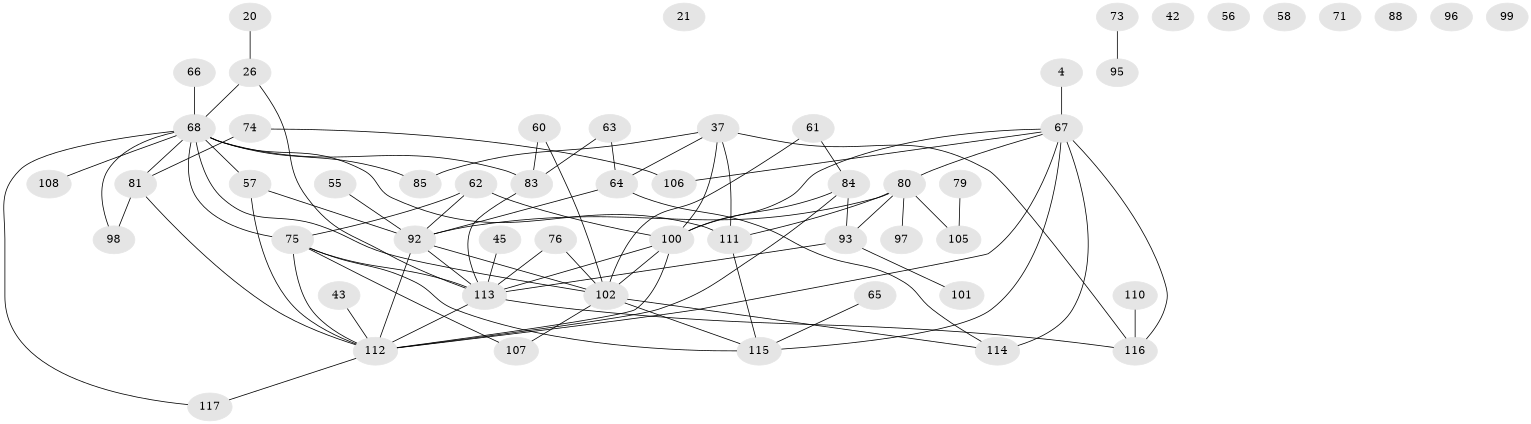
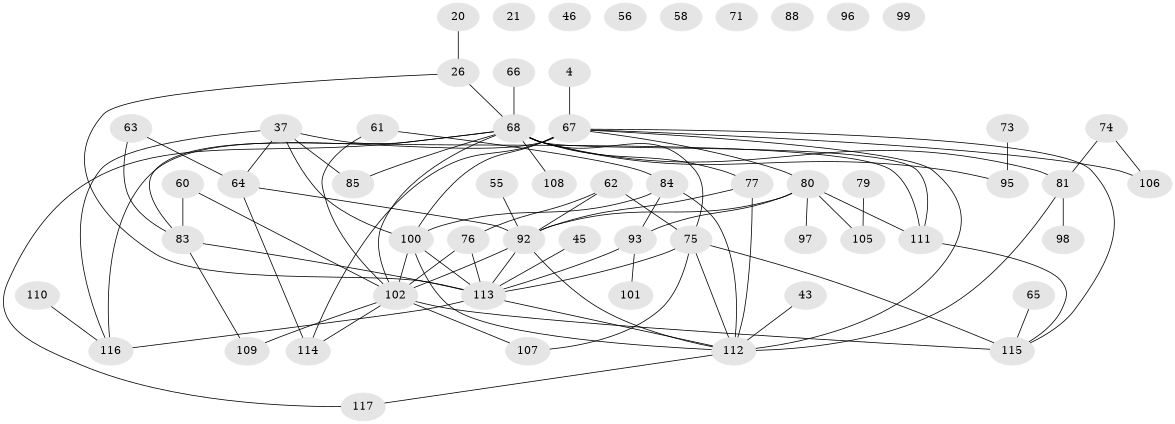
(1173, 17) -> (570, 17)
(112, 165) -> (781, 162)
(250, 184) -> (752, 184)
(550, 212) -> (560, 206)
none -> (247, 351)
